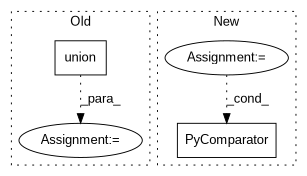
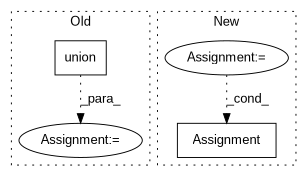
(227, 140) -> (227, 140)
